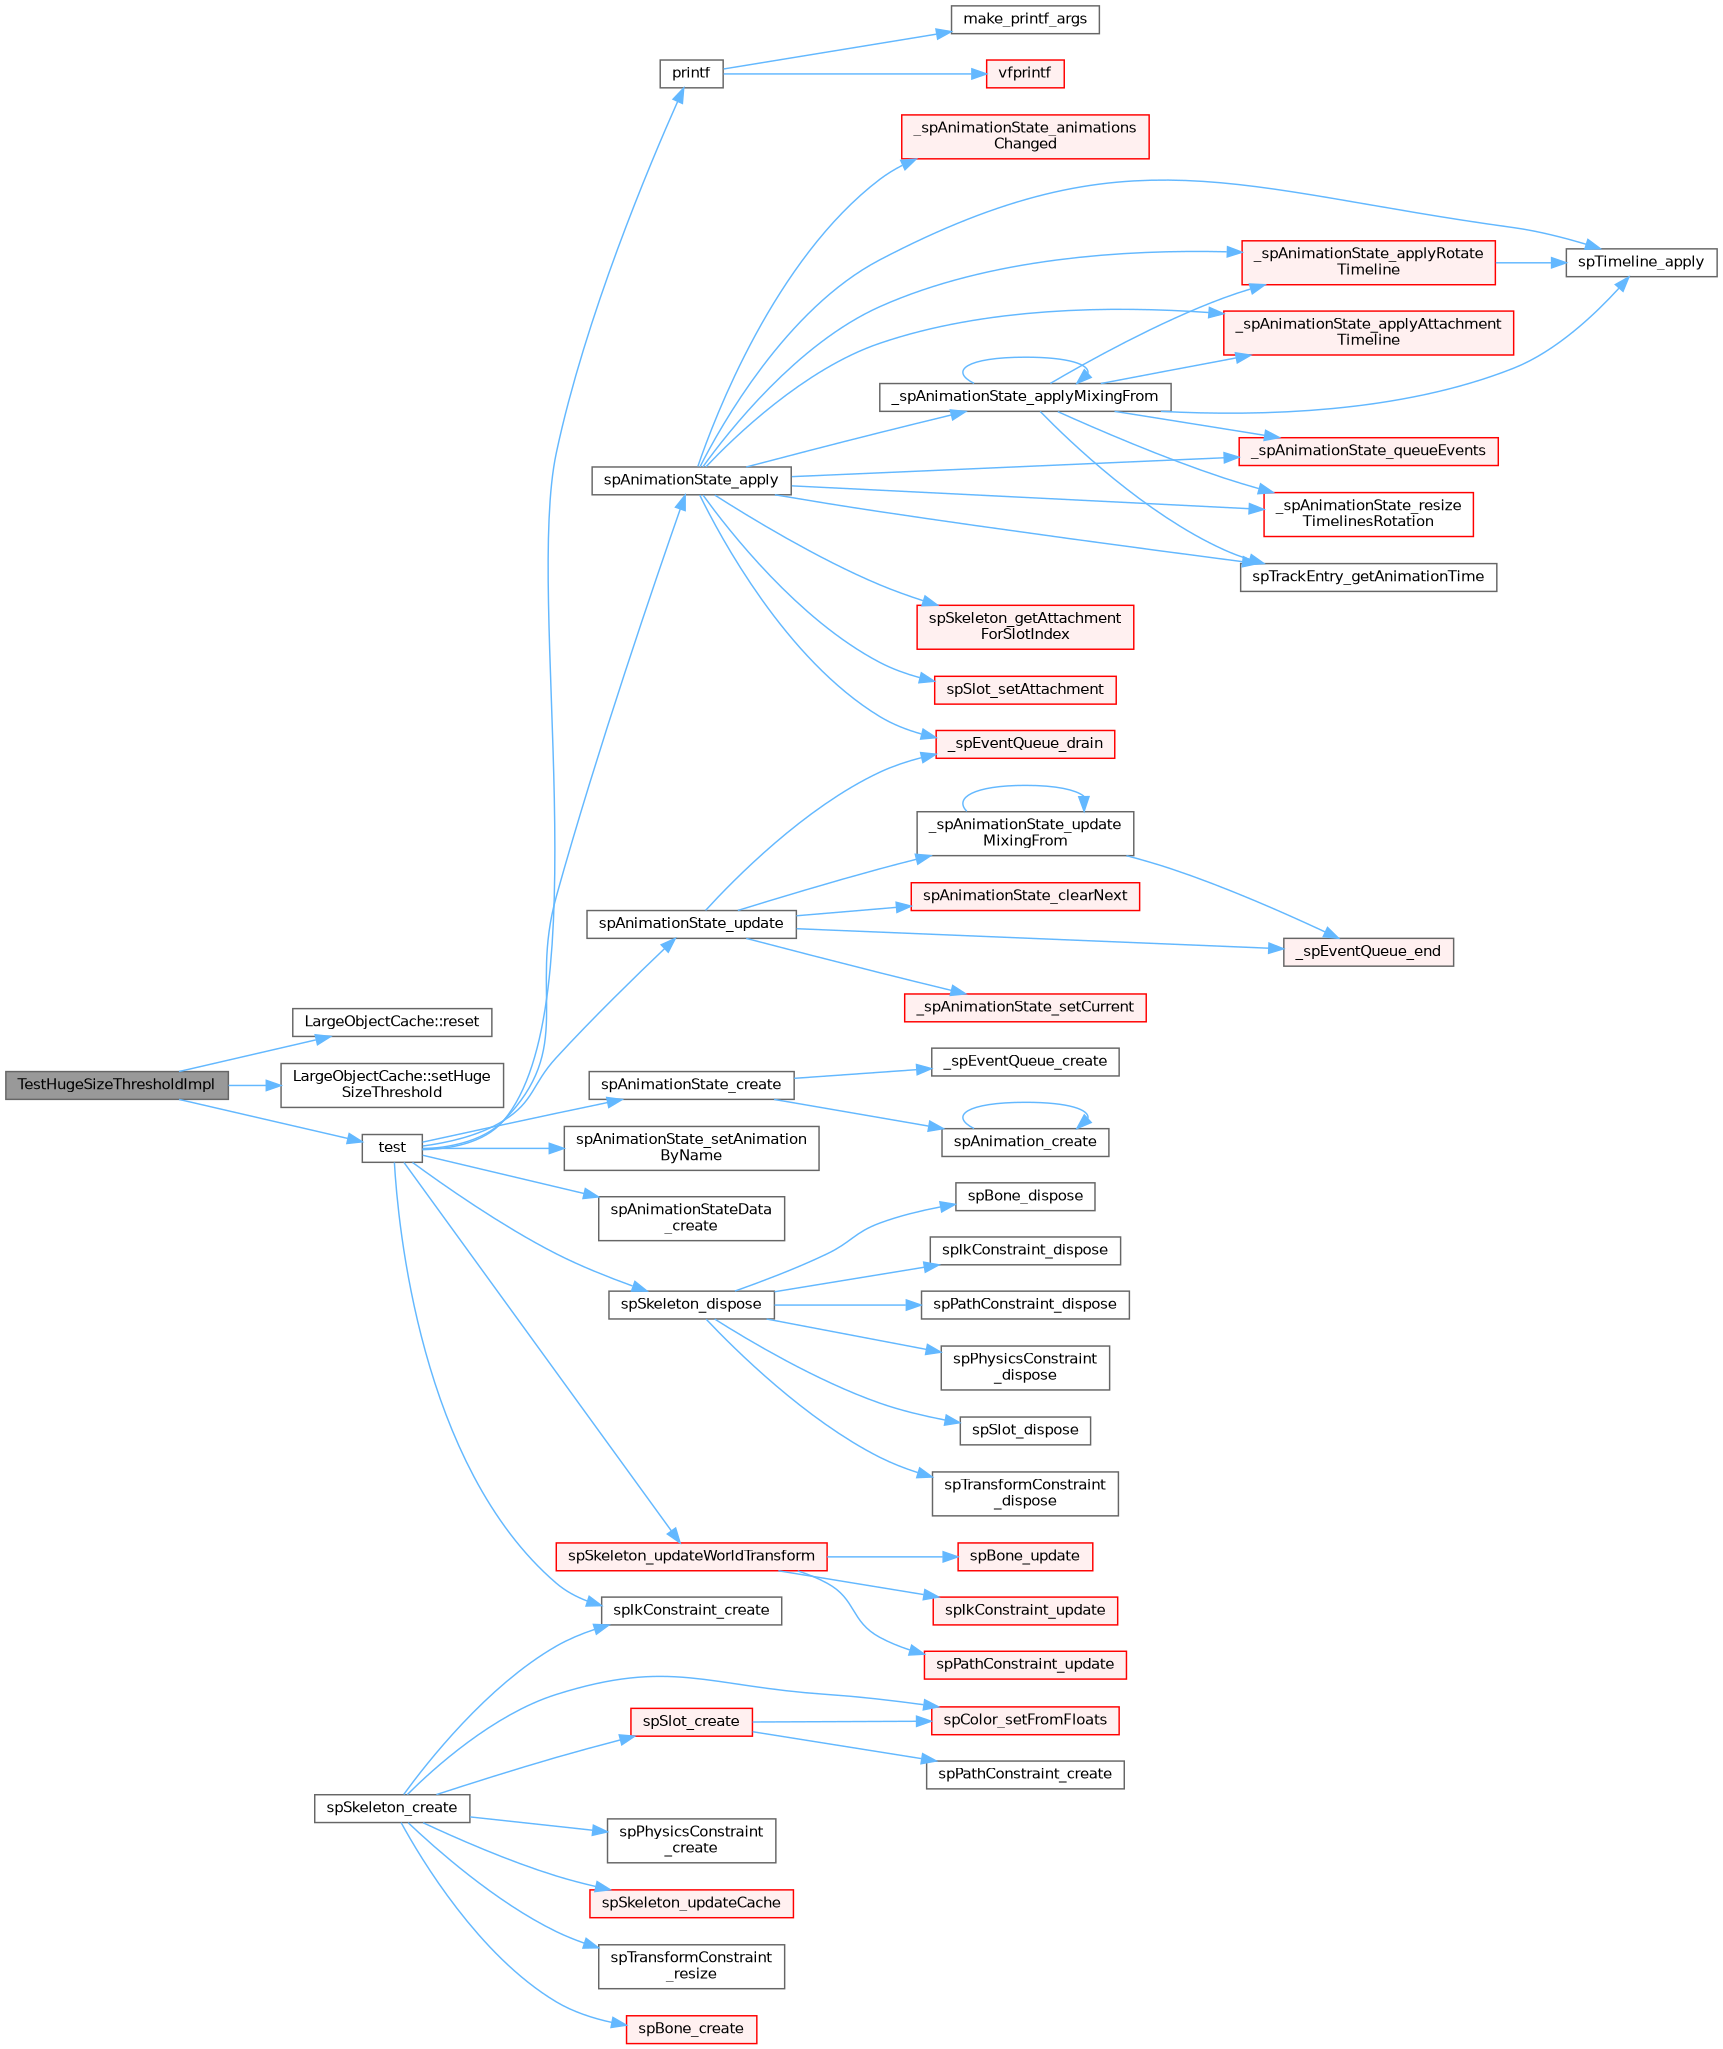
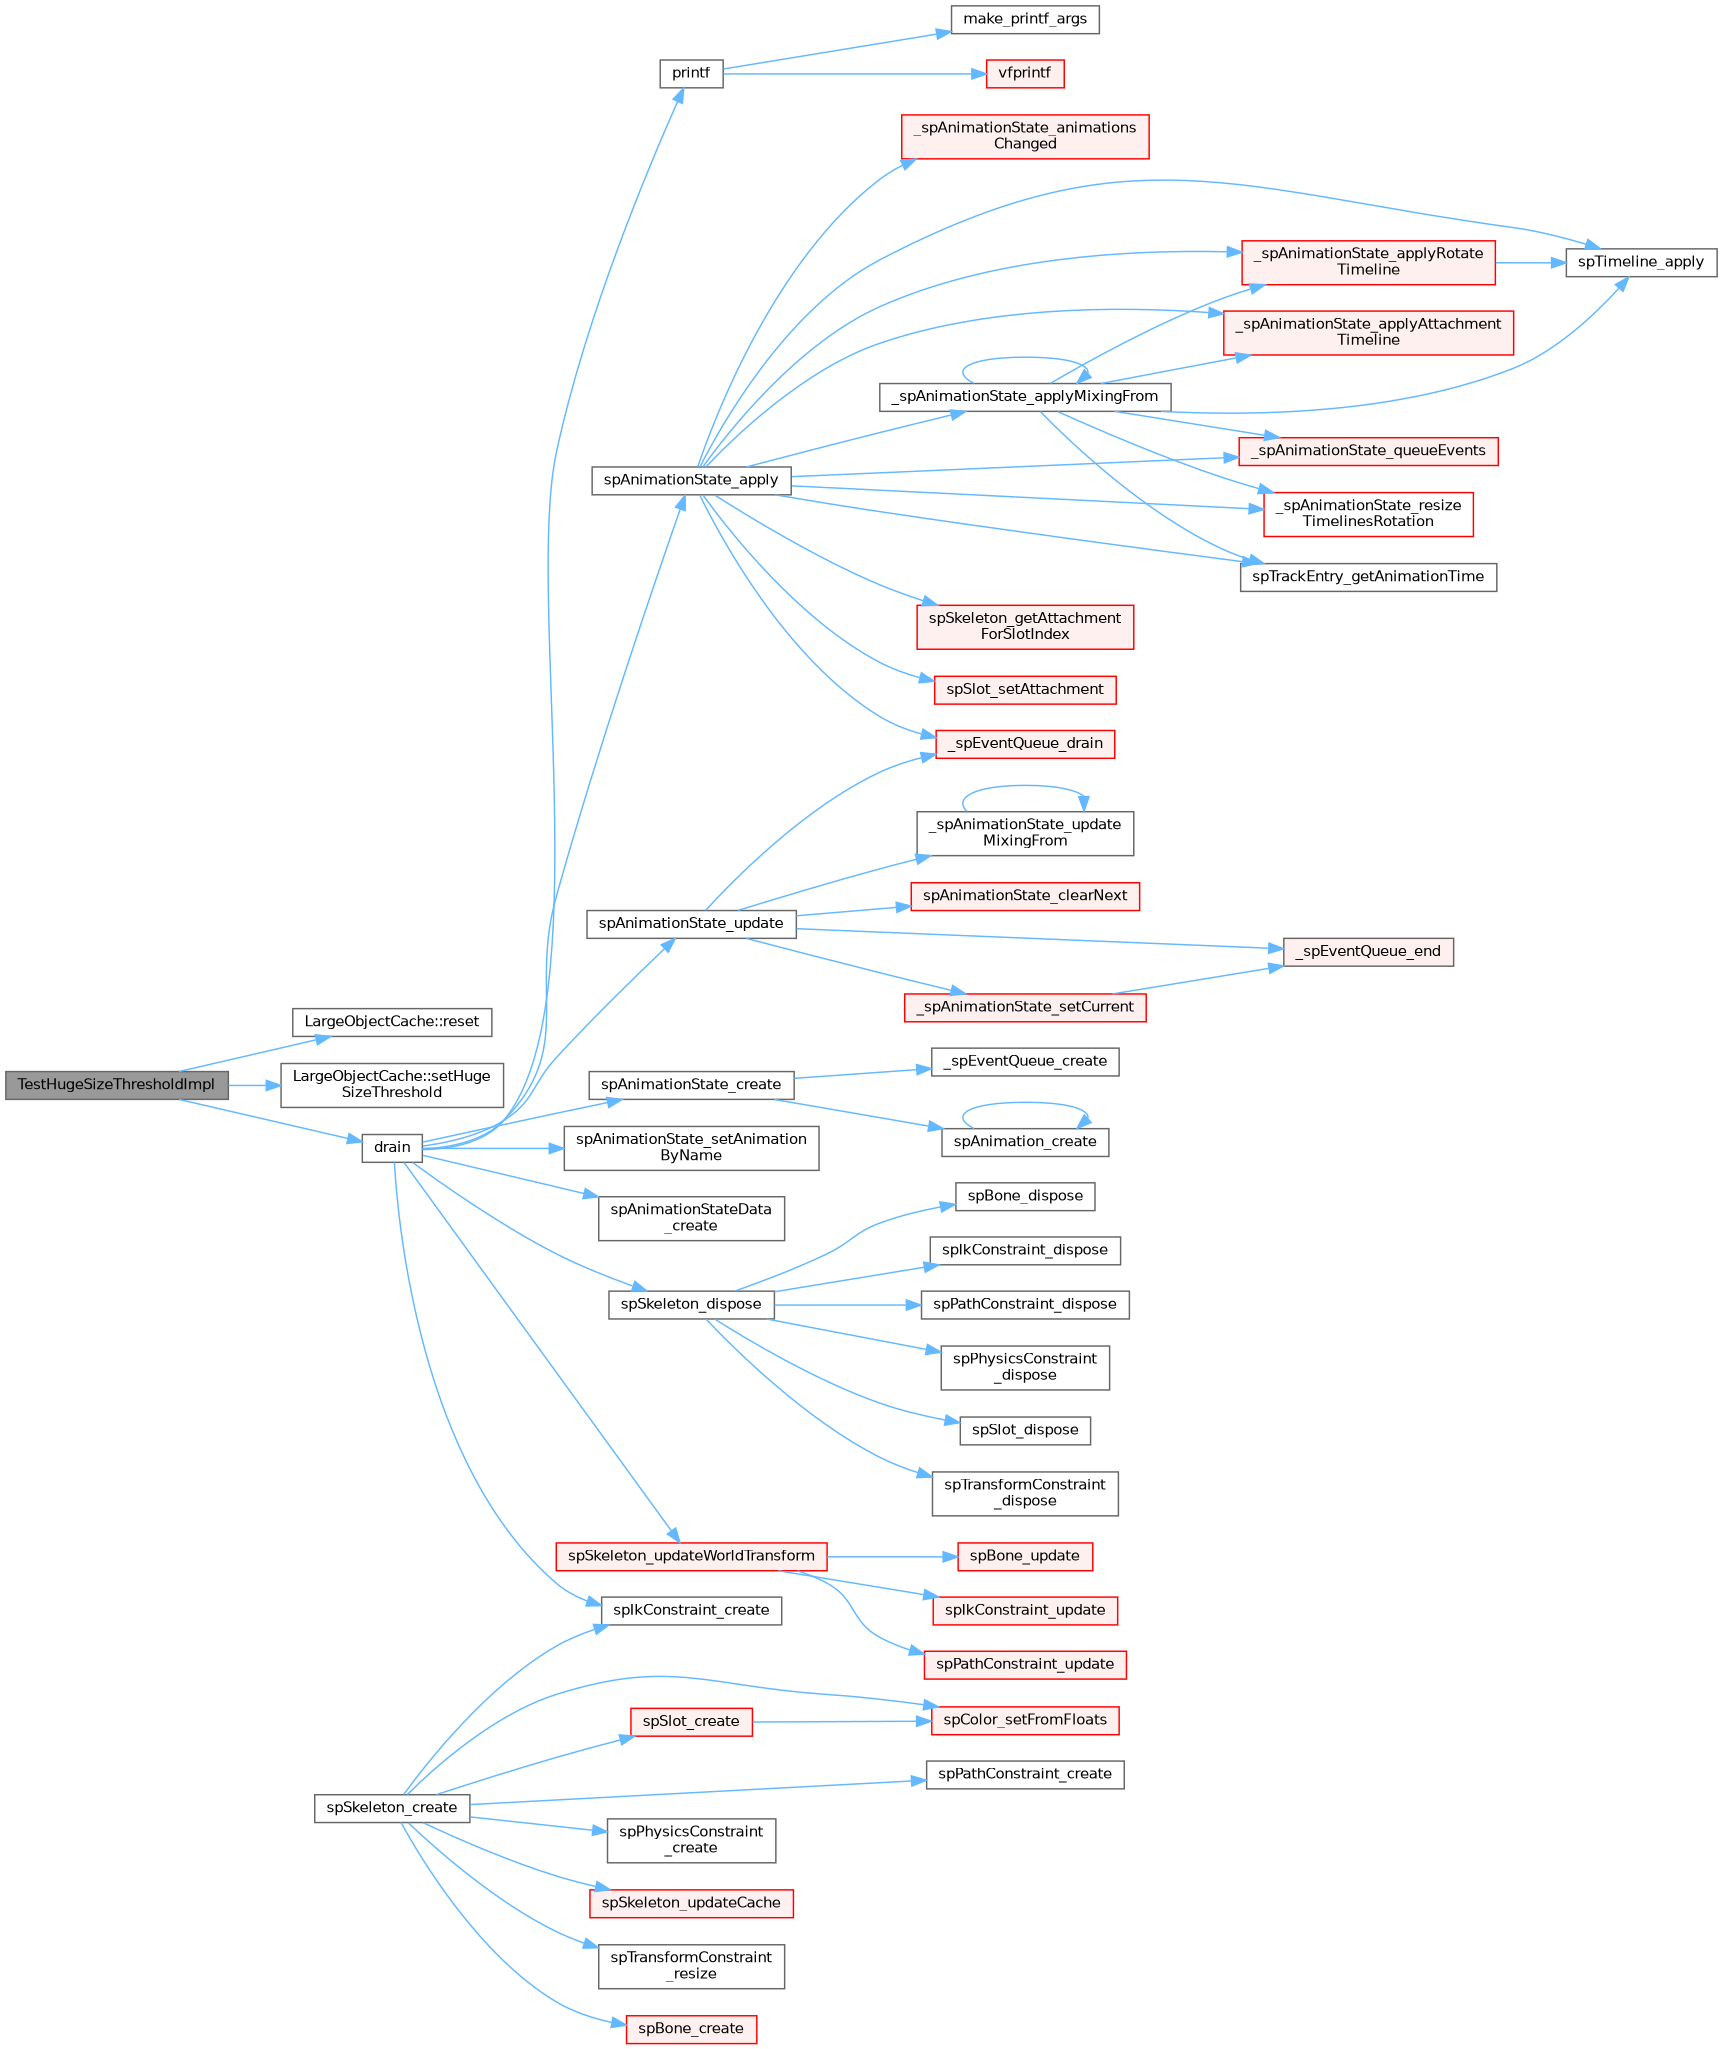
(1227, 890) -> (1190, 981)
(392, 1148) -> (392, 1148)
(837, 1745) -> (691, 1793)
